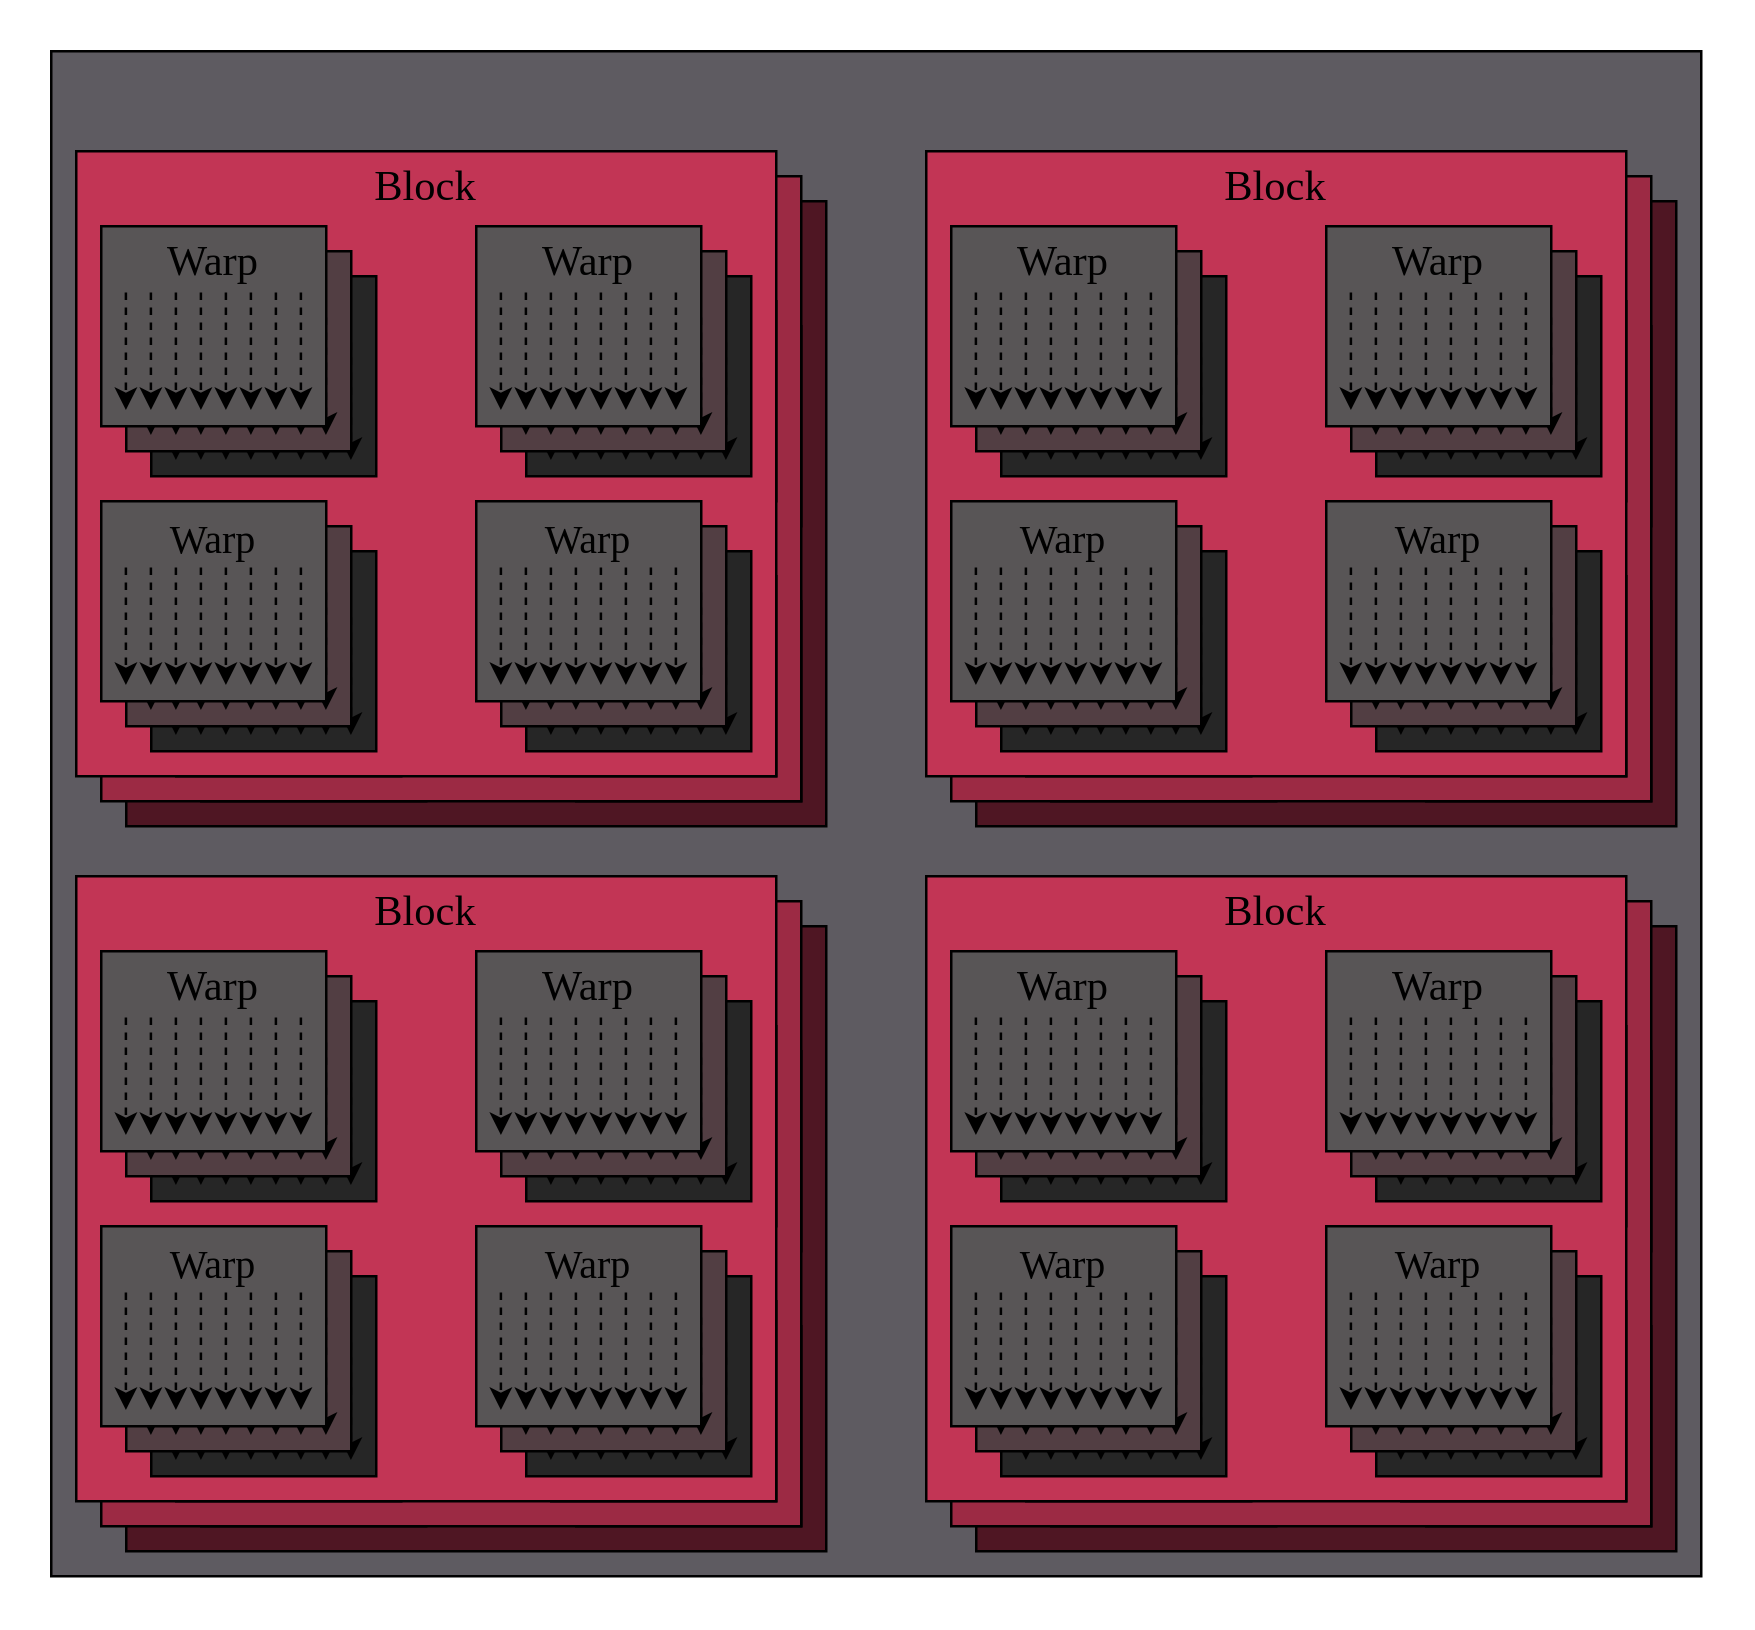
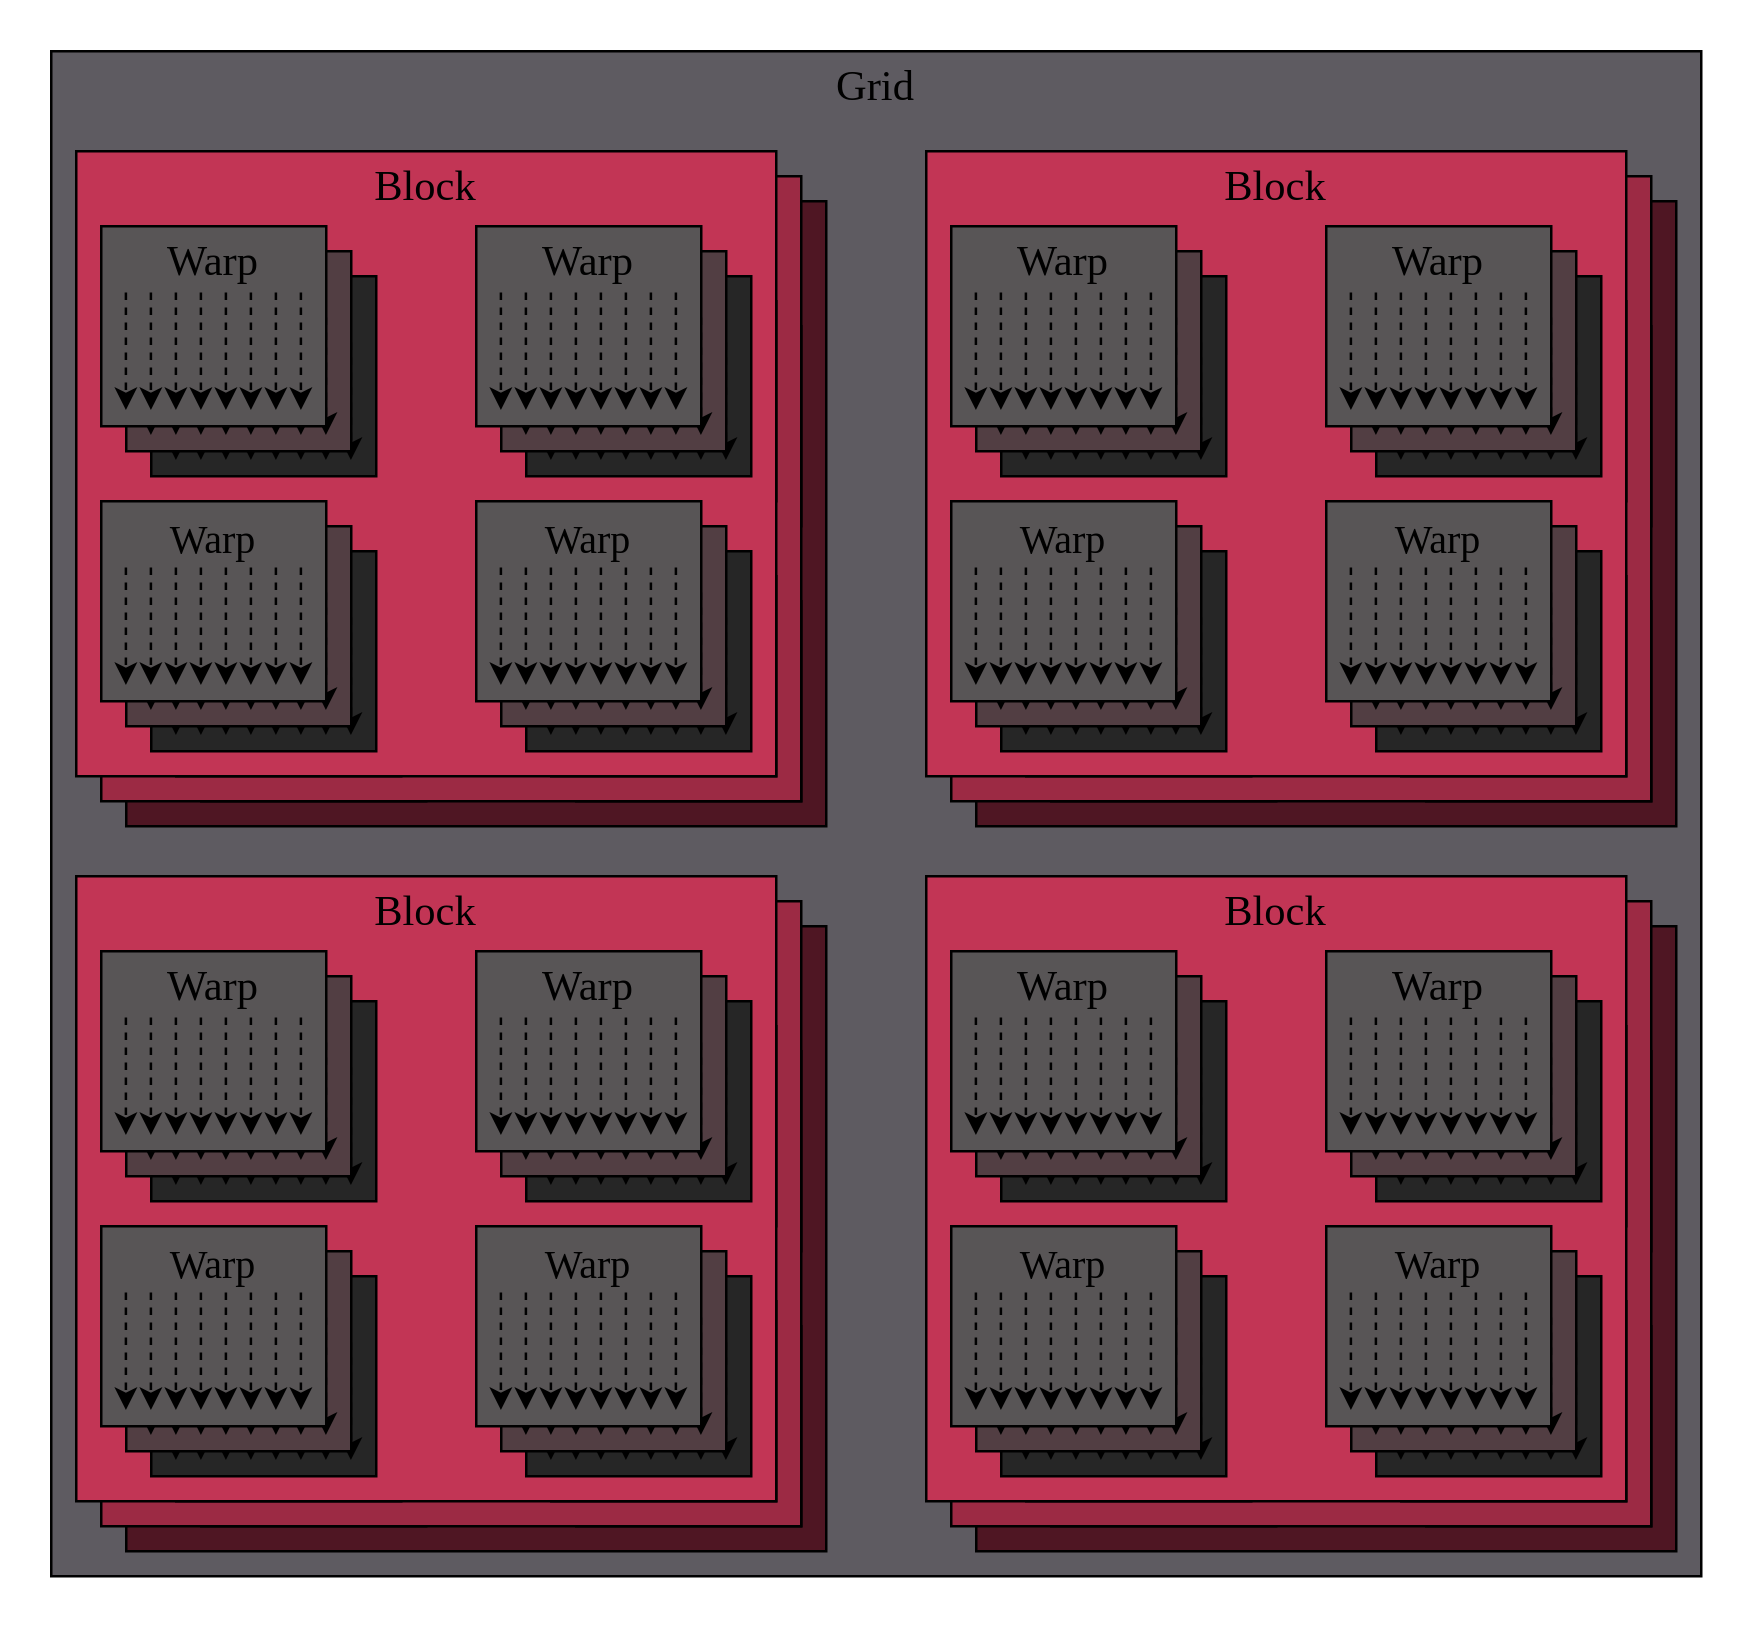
none -> (876, 89)
